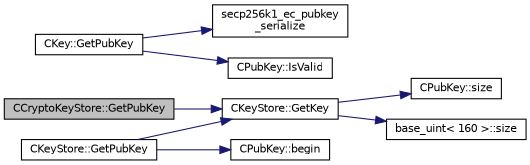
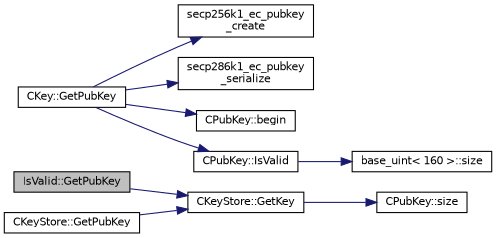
none -> (246, 21)
(280, 21) -> (246, 74)
(89, 109) -> (72, 182)
(357, 118) -> (320, 162)
(188, 150) -> (156, 109)
